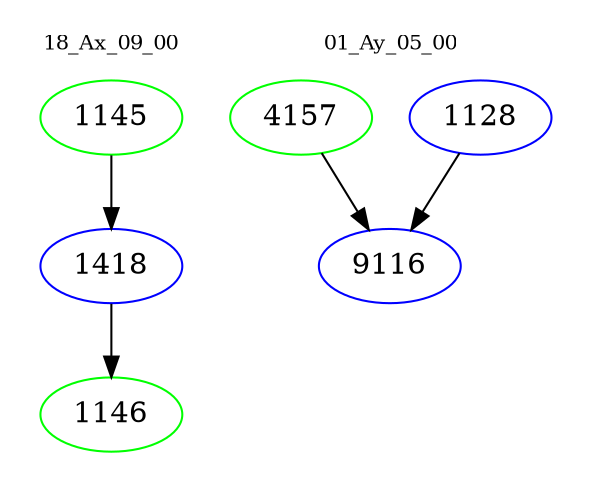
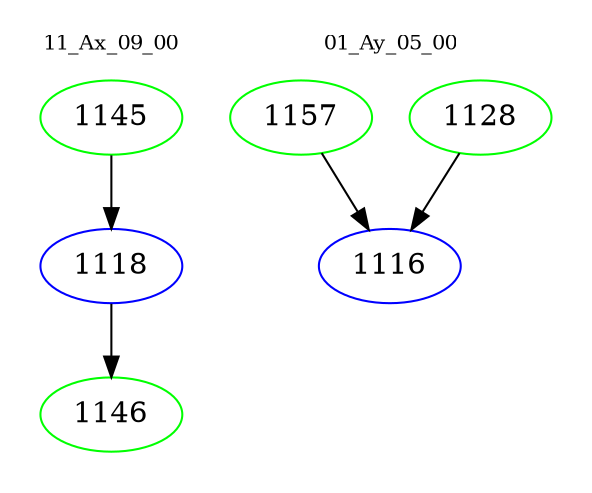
(111, 44) -> (111, 44)
(301, 118) -> (301, 118)
(481, 118) -> (481, 118)
(111, 266) -> (111, 266)
(390, 266) -> (390, 266)
